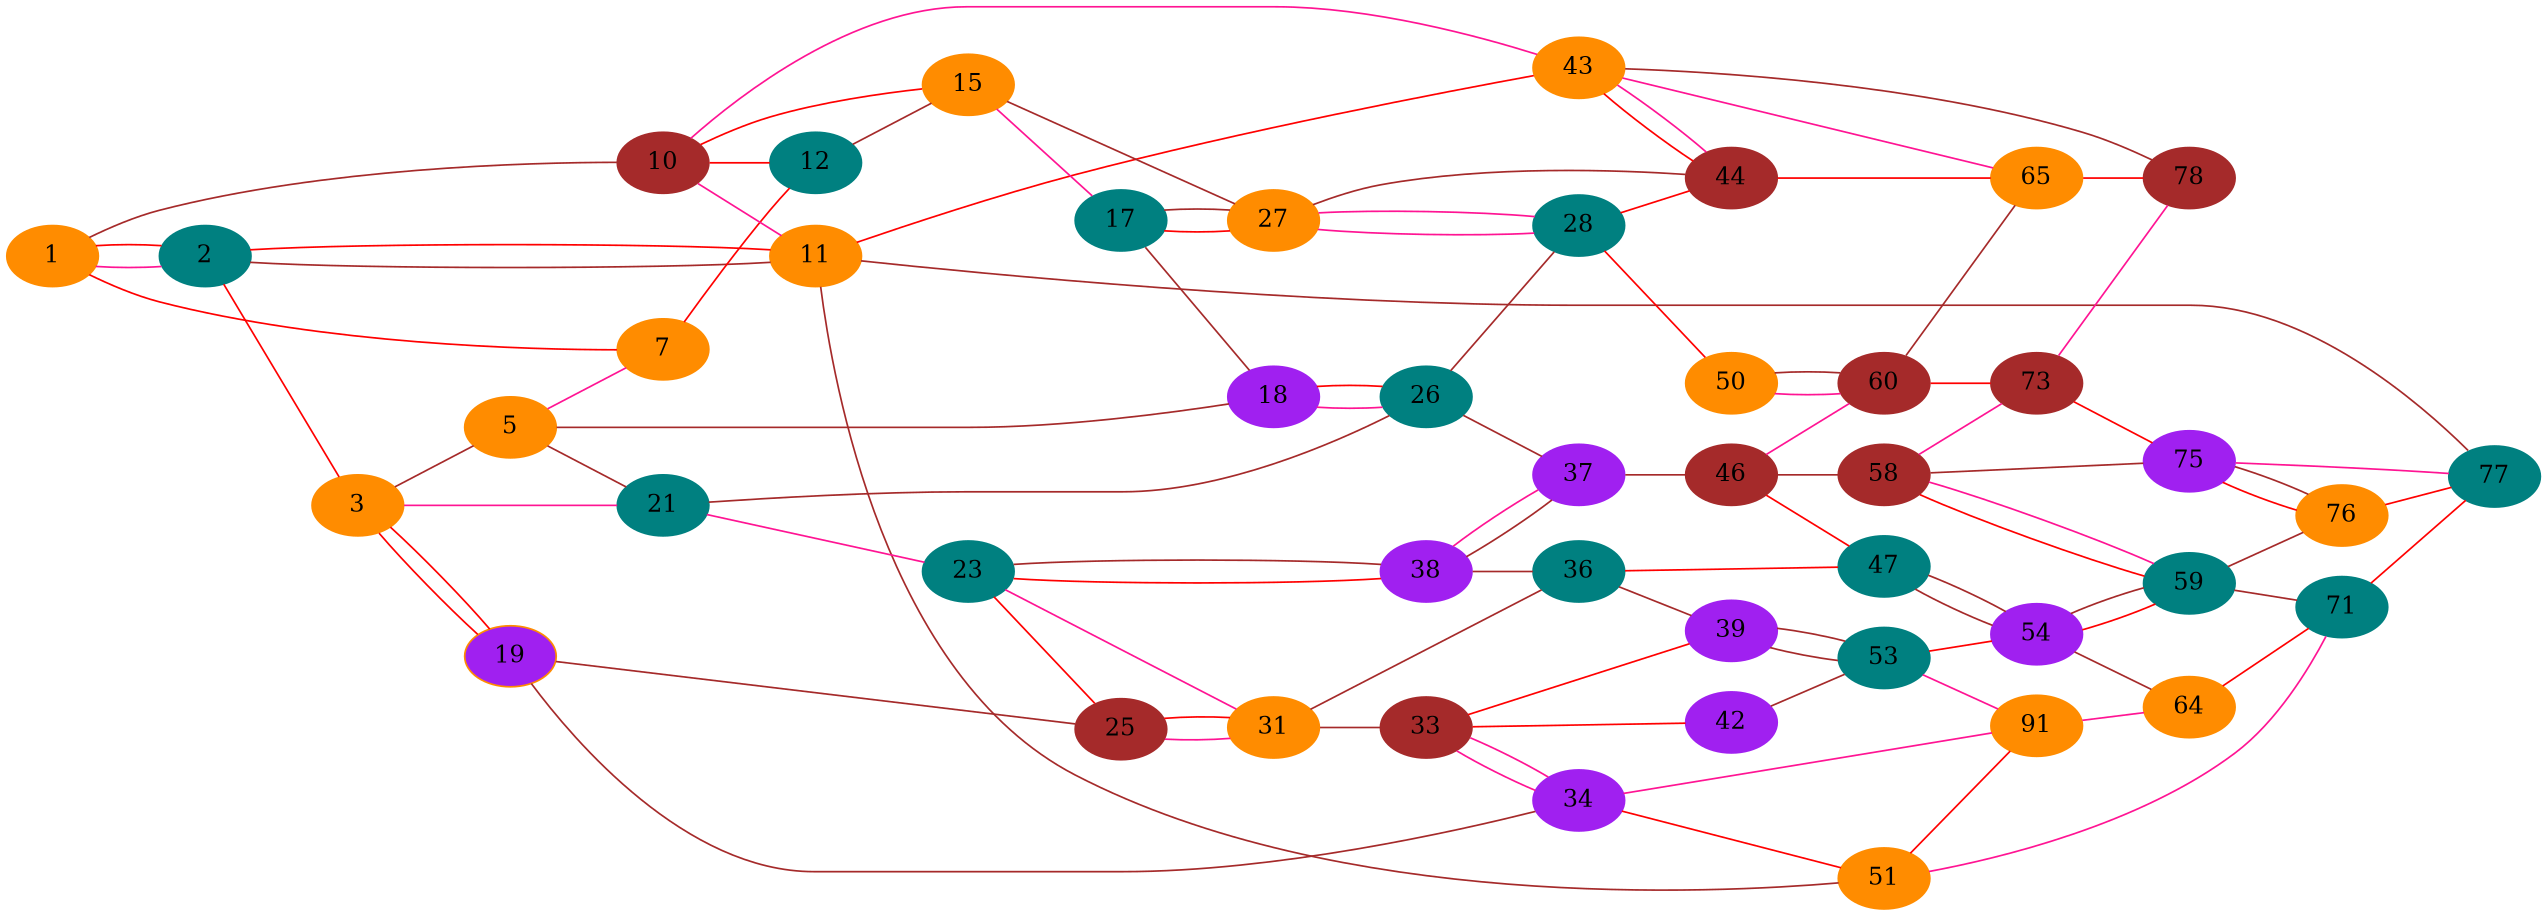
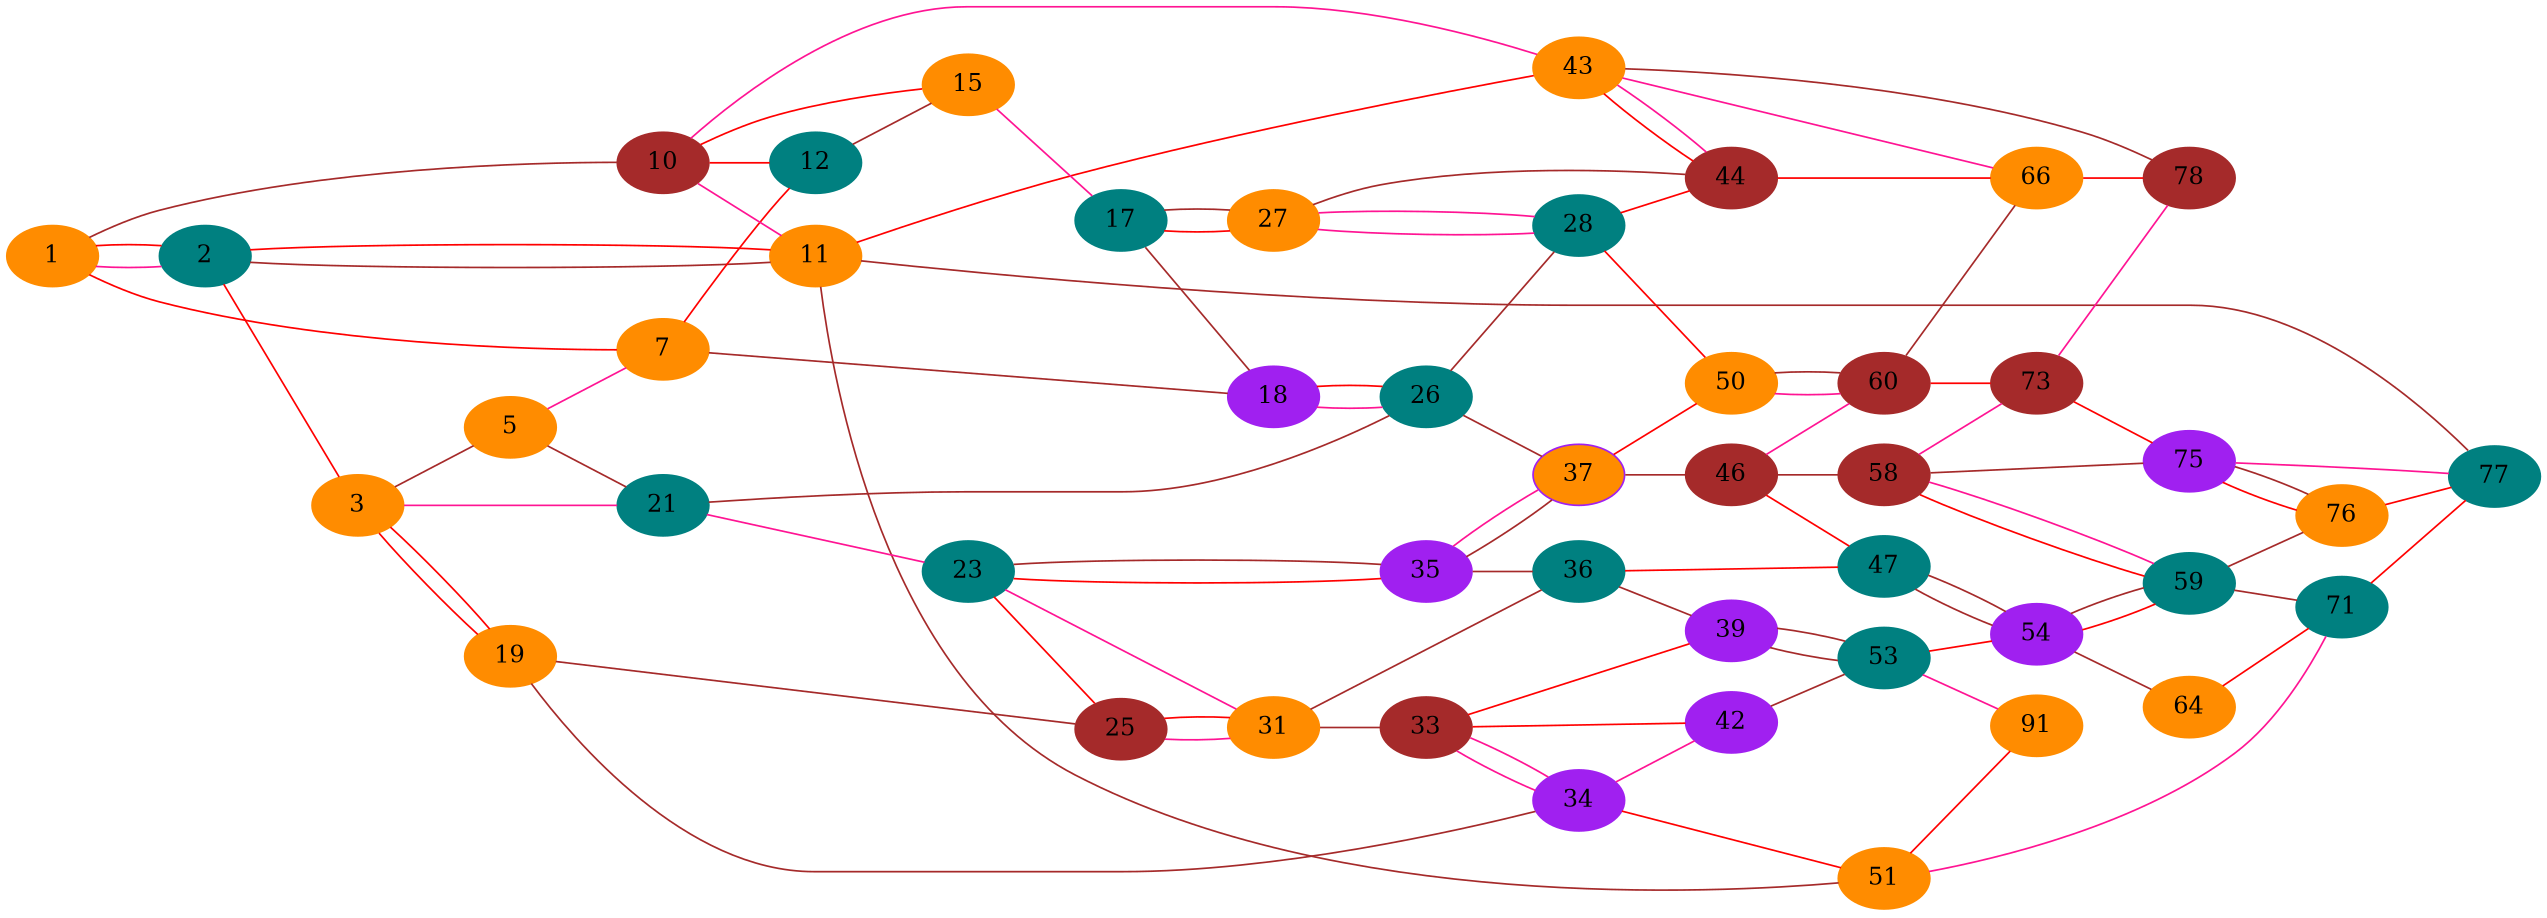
(1115, 150) -> none
(2037, 178) -> (2037, 178)
(893, 427) -> (968, 373)
none -> (1655, 429)
(1579, 475) -> (1579, 475)
(1426, 571) -> (1426, 571)
(510, 656) -> (510, 656)
(2113, 716) -> none
(1808, 763) -> (1655, 761)
